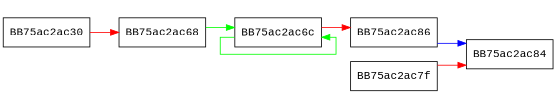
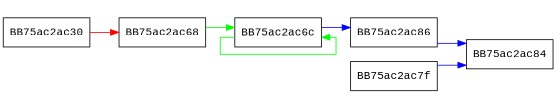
(332, 28) -> (332, 28)
(448, 65) -> (448, 65)
